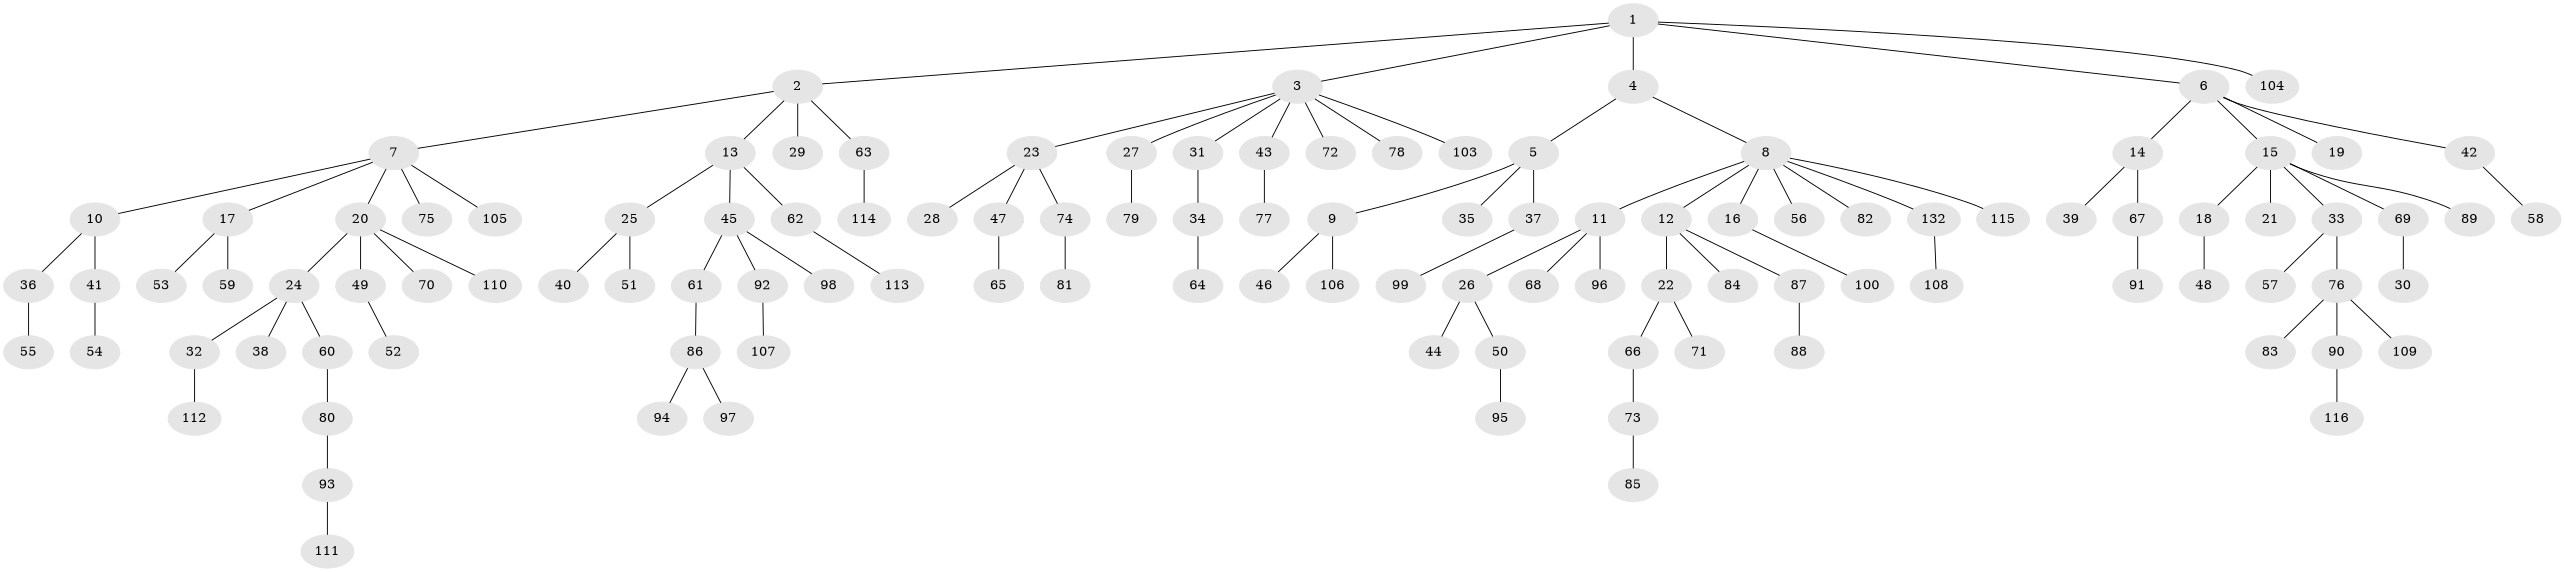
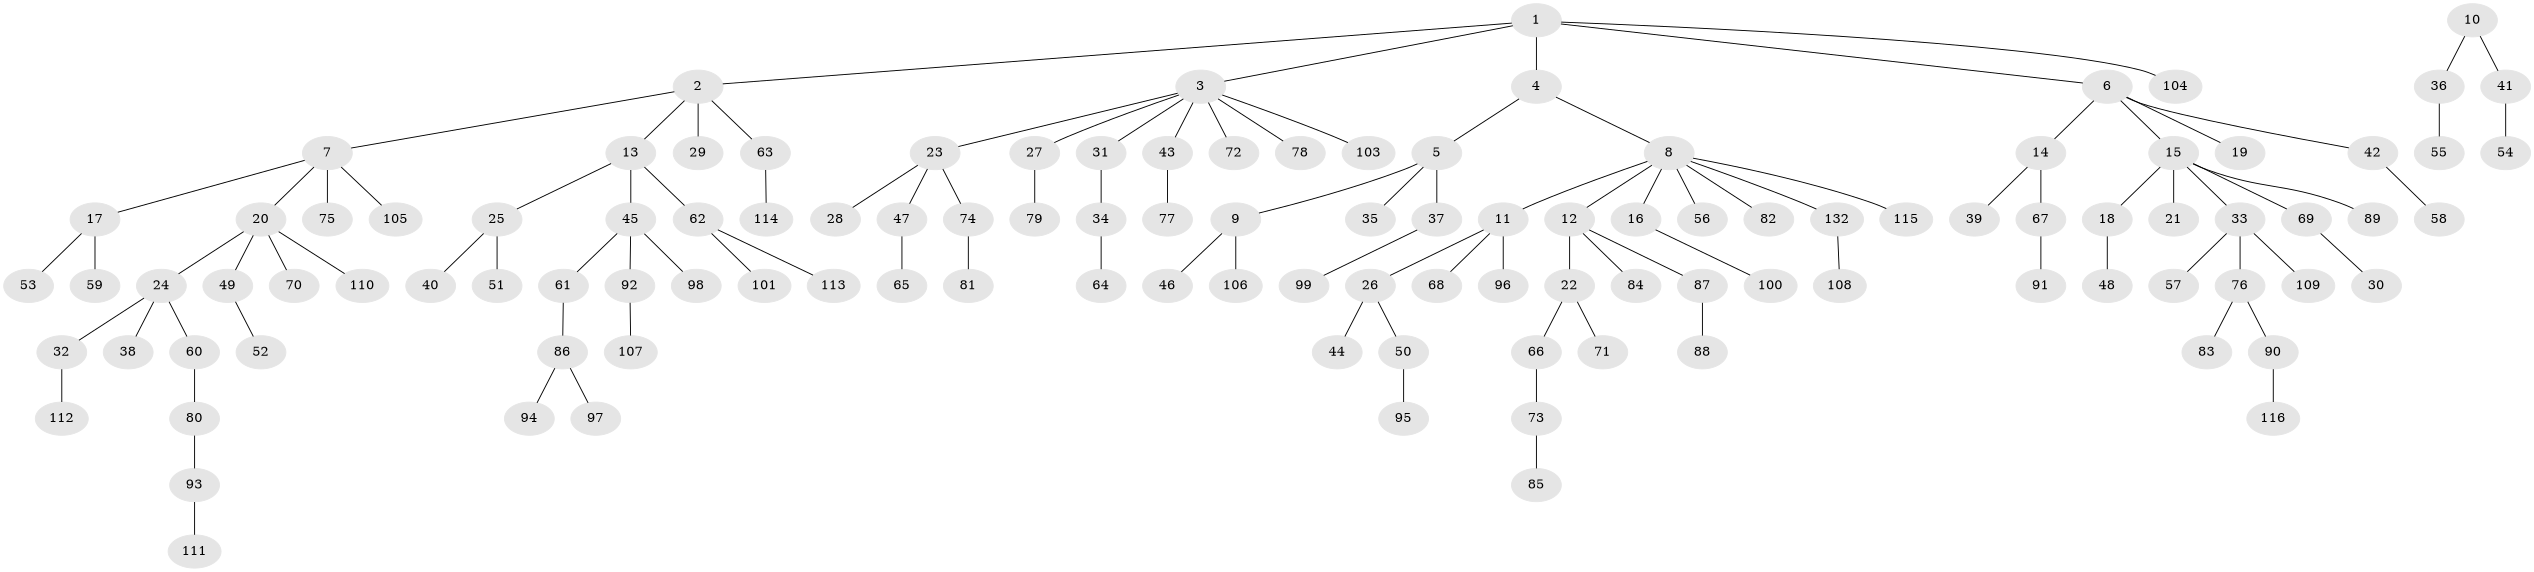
(244, 186) -> none
none -> (765, 286)
(2371, 319) -> (2274, 253)
